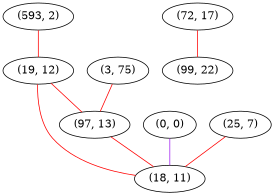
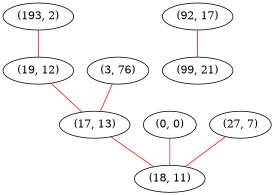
(38, 17) -> (38, 17)
(198, 17) -> (198, 17)
(118, 71) -> (118, 71)
(198, 71) -> (198, 71)
(95, 125) -> (95, 125)
(240, 125) -> (240, 125)
(66, 150) -> none
